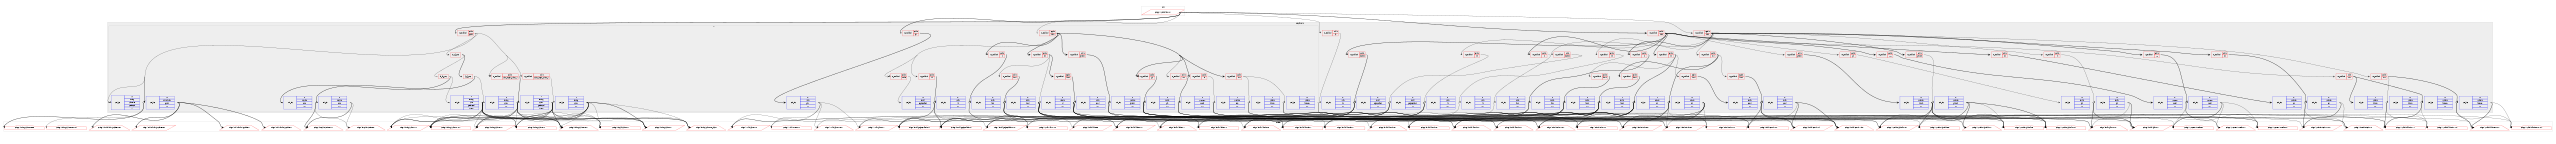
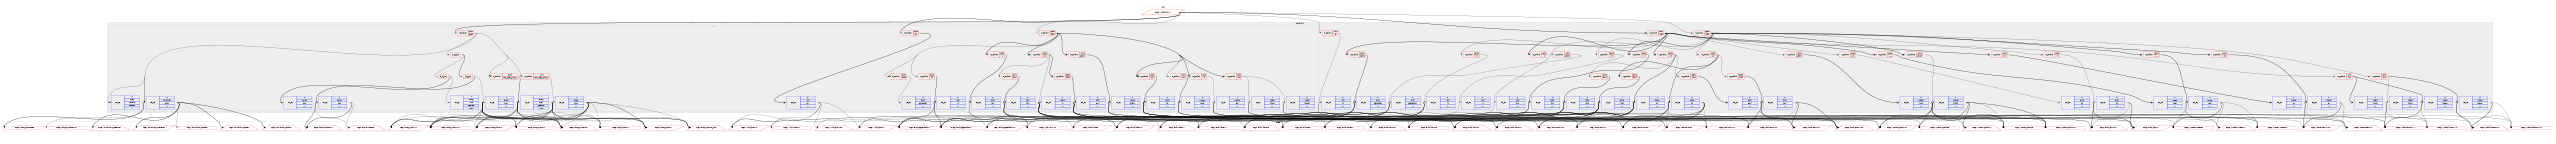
none -> (197, 128)
